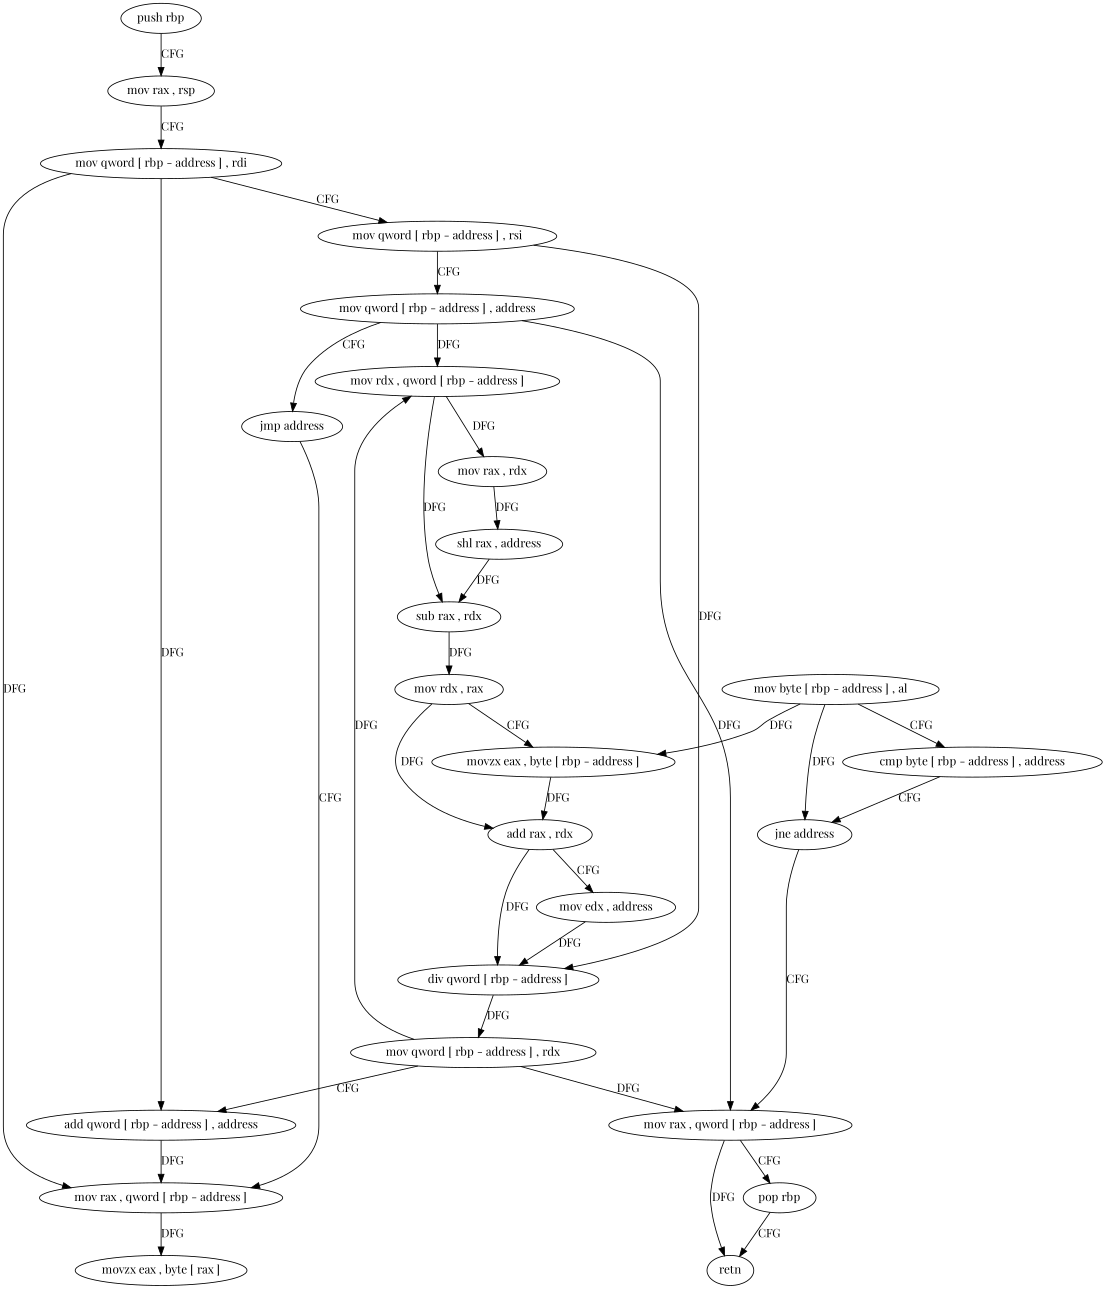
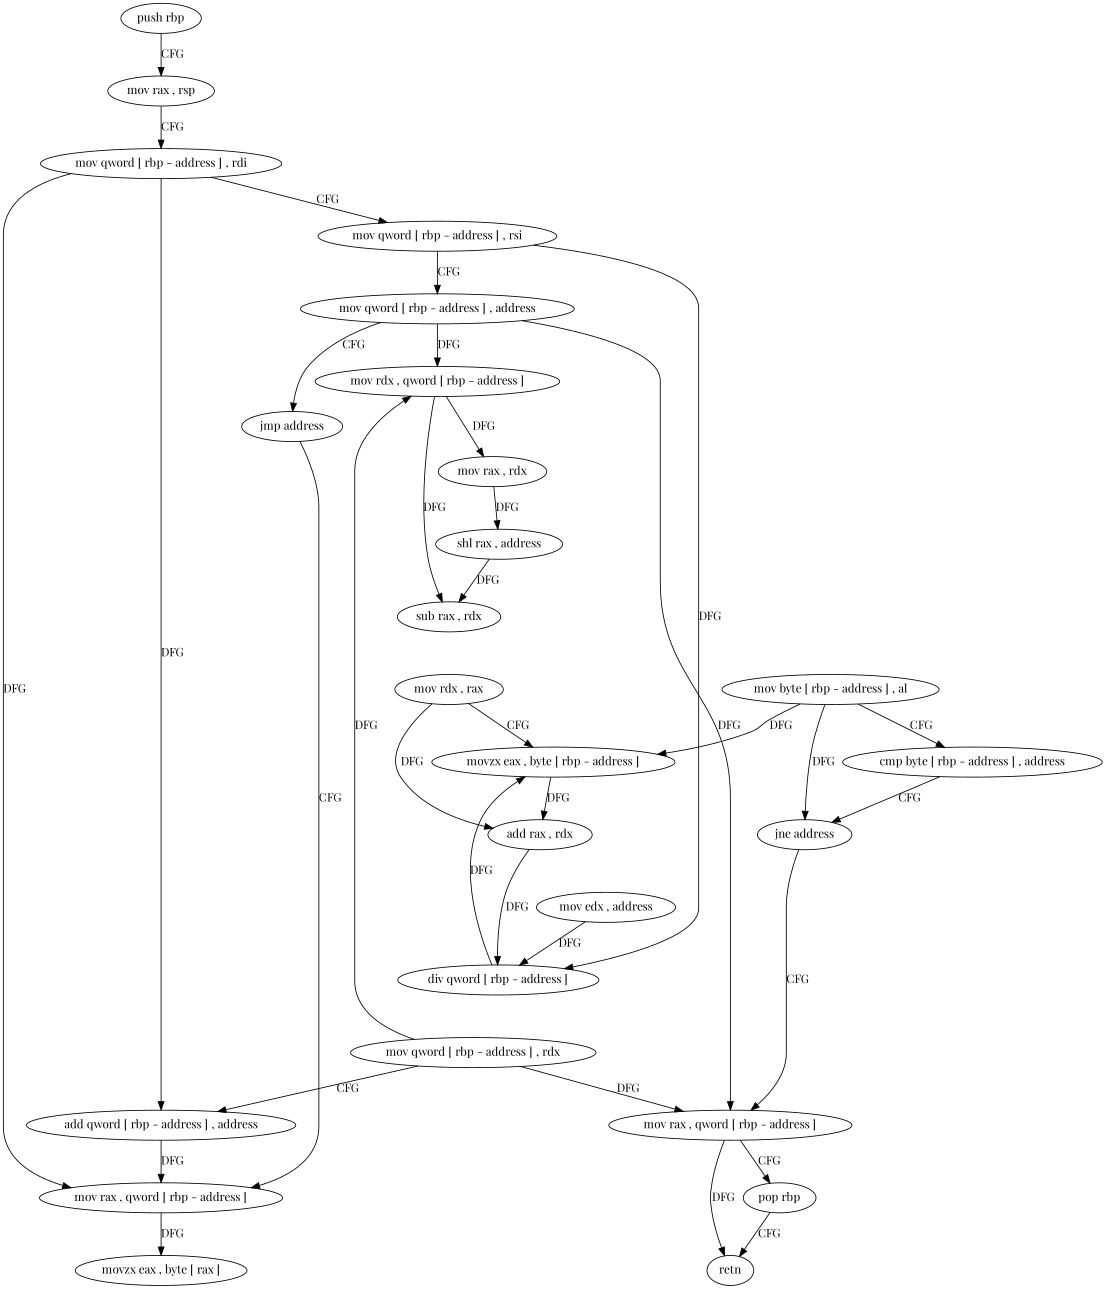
(449, 649) -> none
(570, 868) -> none
(487, 1012) -> (471, 866)
